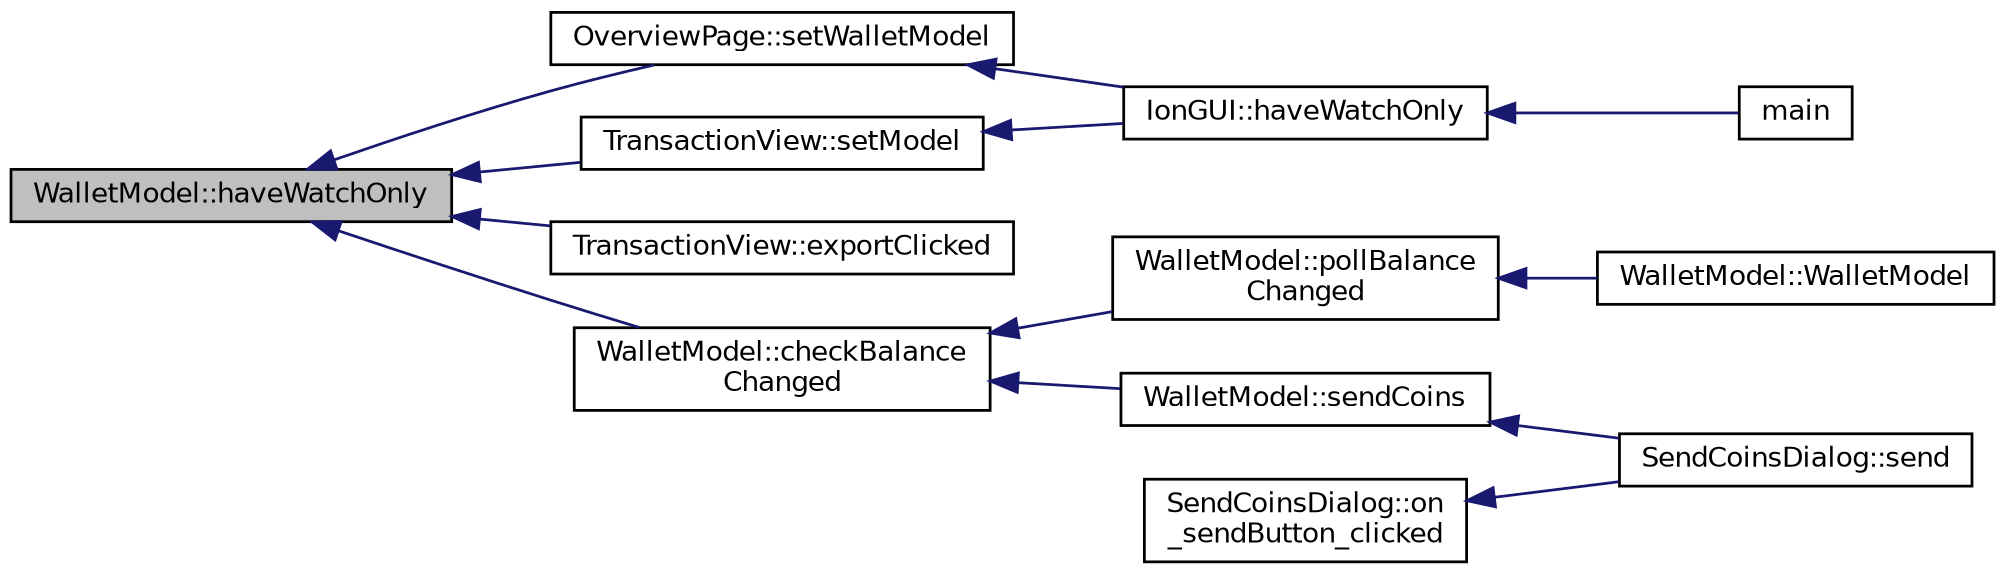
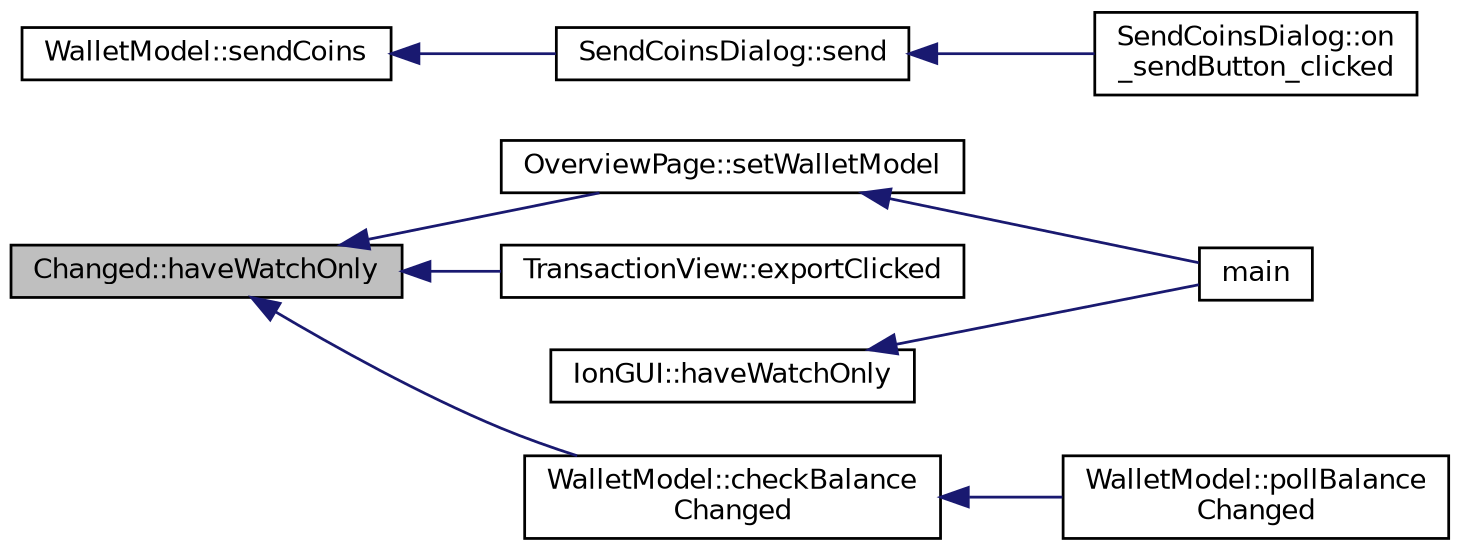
(1059, 78) -> (1044, 231)
(782, 143) -> none
(231, 196) -> (207, 271)
(1796, 278) -> none
(1069, 386) -> none
(1557, 489) -> (1016, 54)
